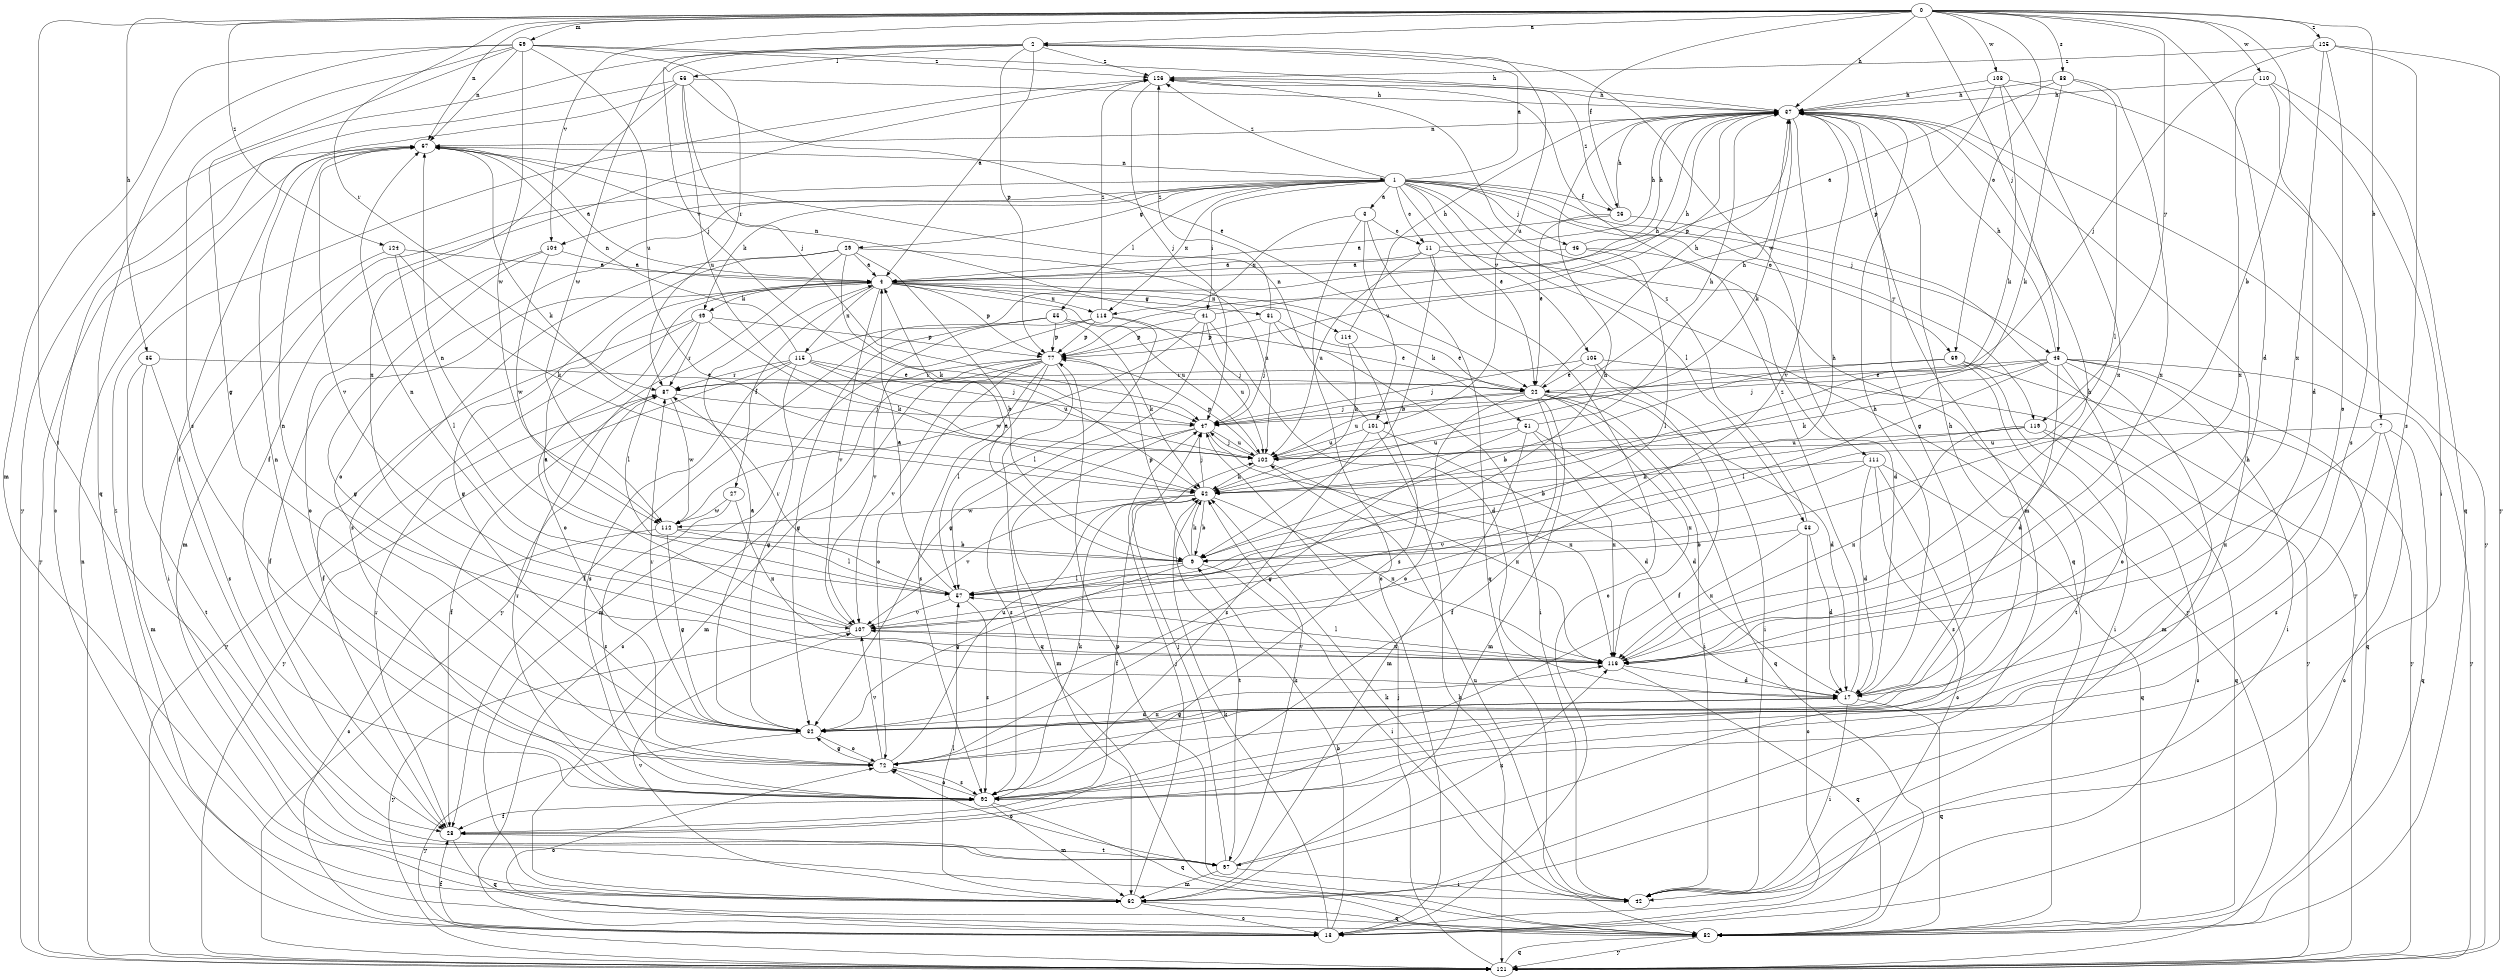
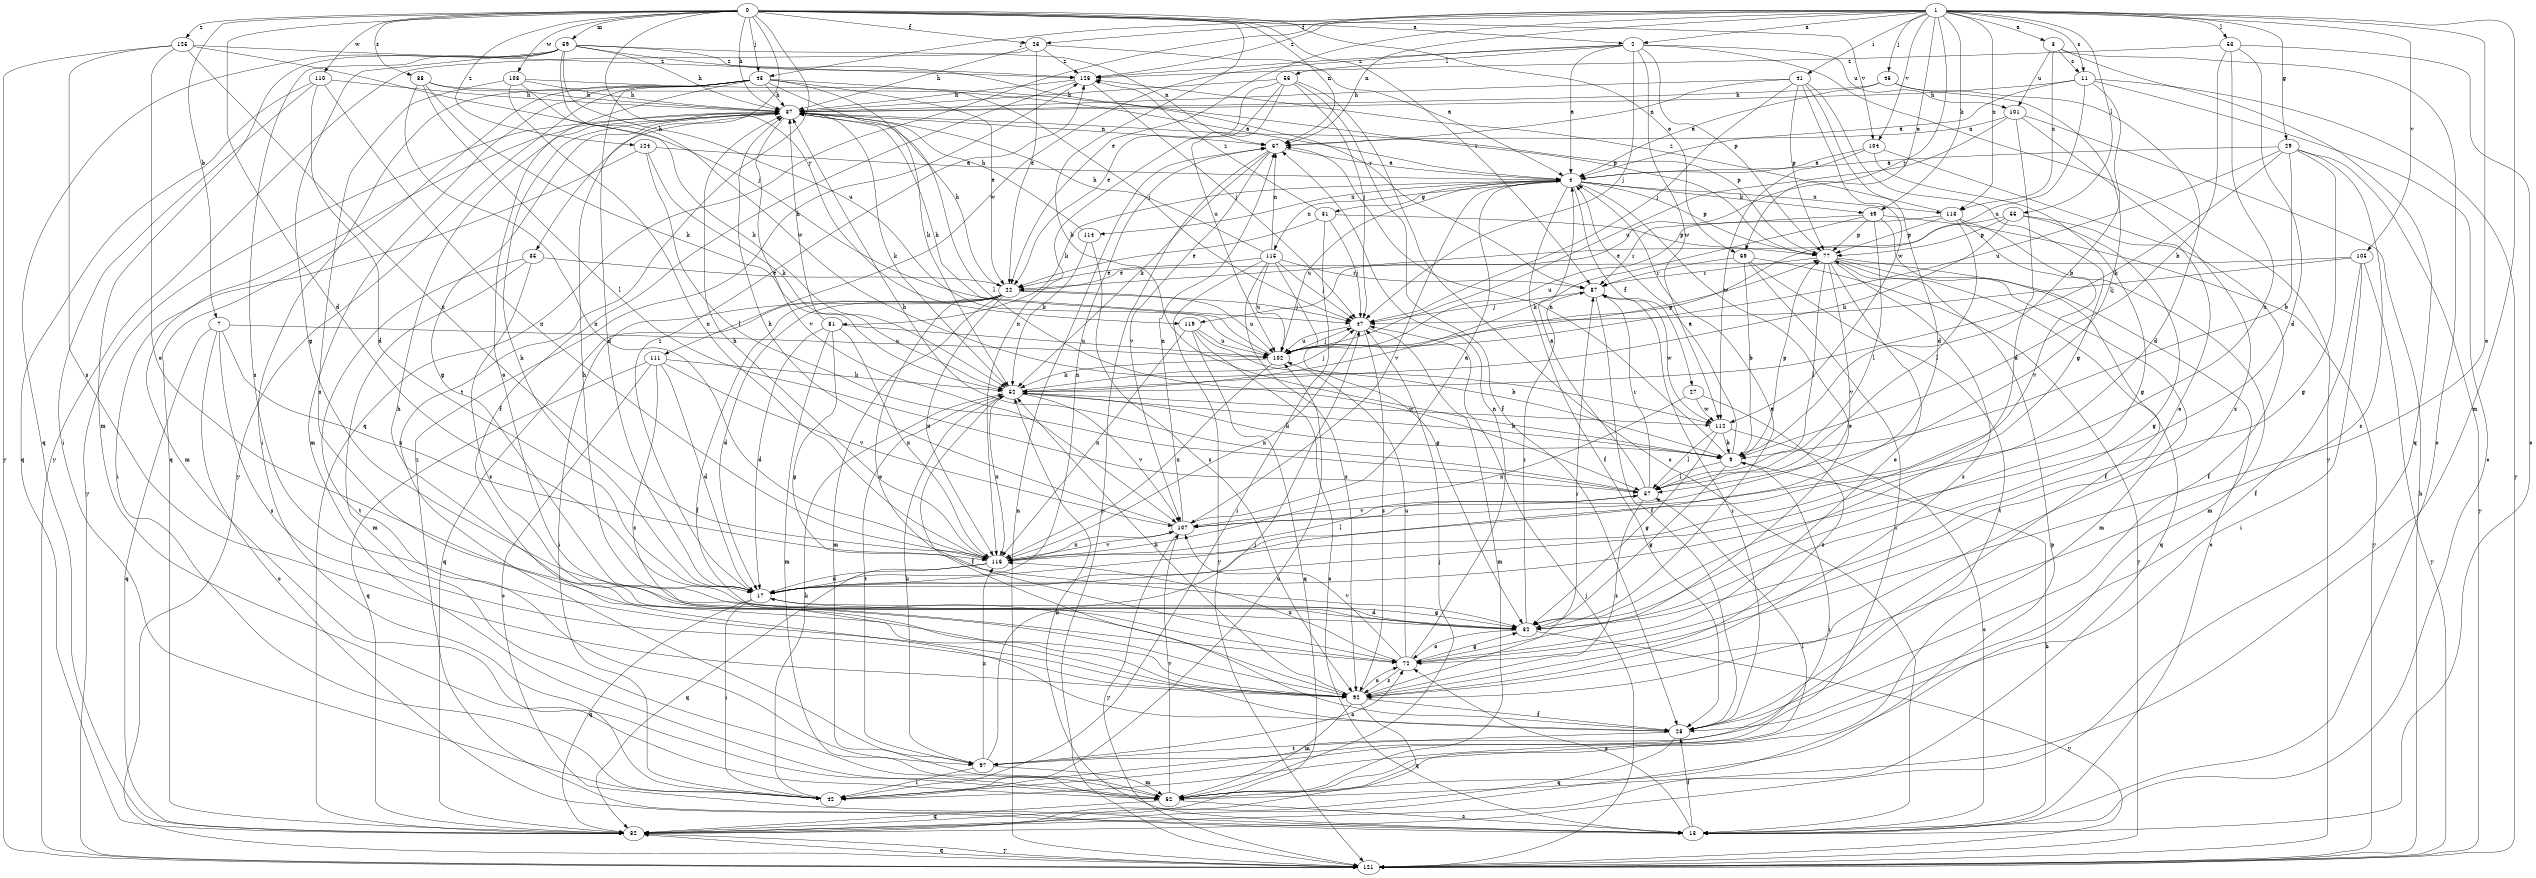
(908, 158) -> (1571, 31)
(1528, 426) -> (832, 324)
